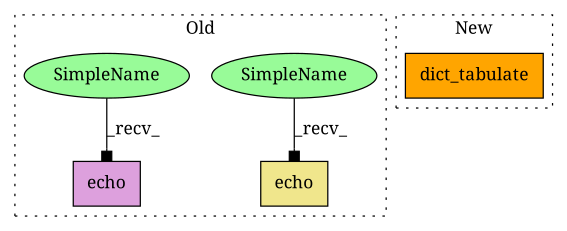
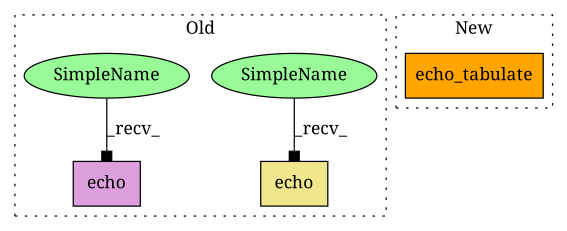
(474, 76) -> (474, 76)
